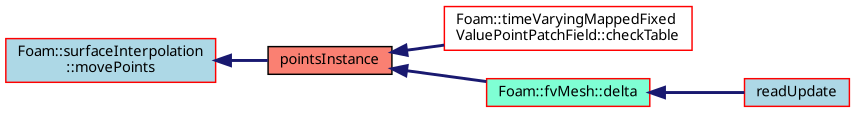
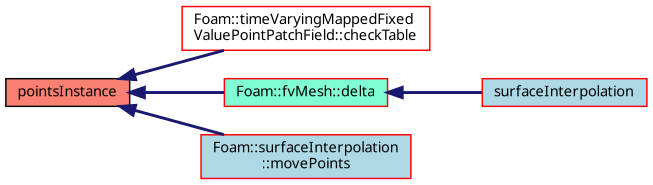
(249, 60) -> (179, 123)
(797, 93) -> (565, 93)
